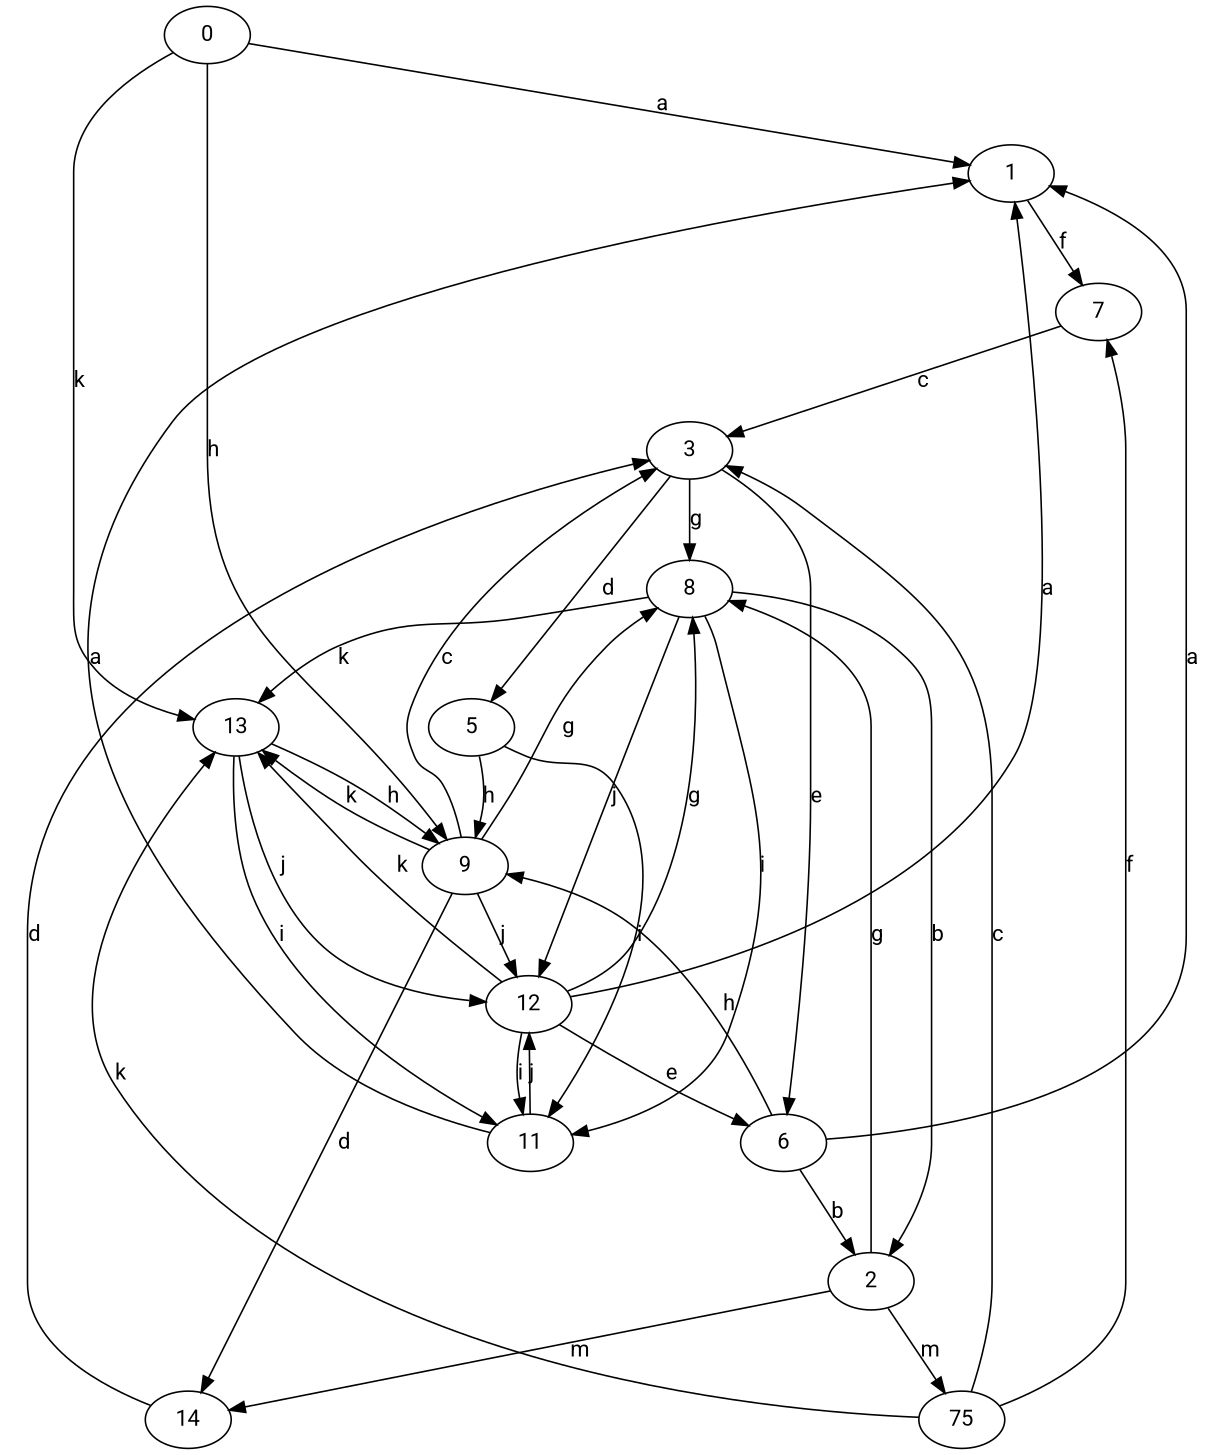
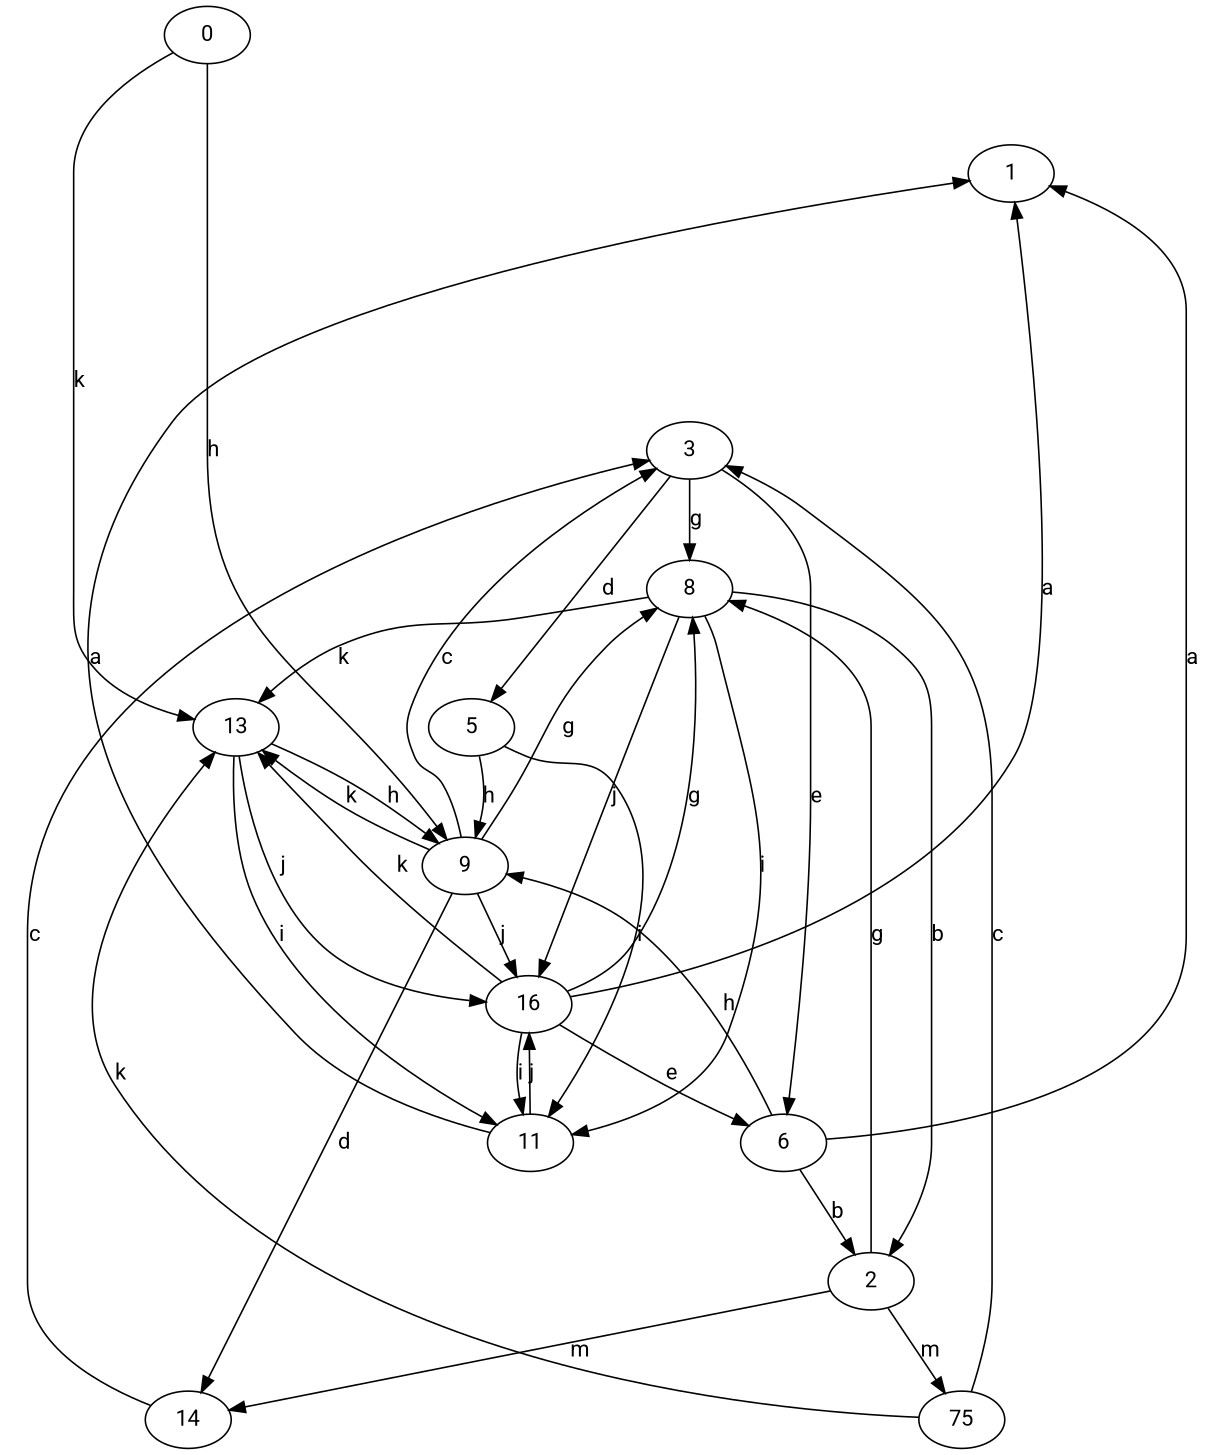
(601, 103) -> none
(1099, 312) -> none
(35, 935) -> (35, 935)
(529, 1004) -> (529, 1004)
